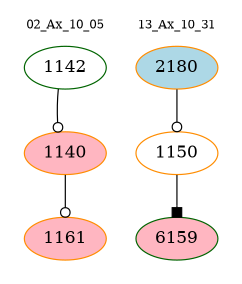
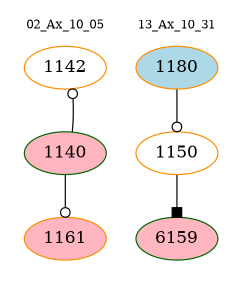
(65, 68) -> (65, 68)
(177, 68) -> (177, 68)
(57, 106) -> (73, 115)
(65, 153) -> (65, 153)
